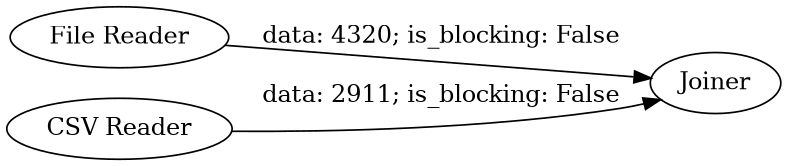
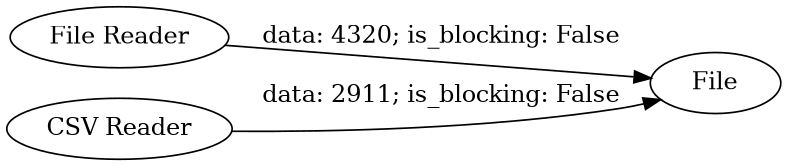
(716, 83) -> (716, 83)
